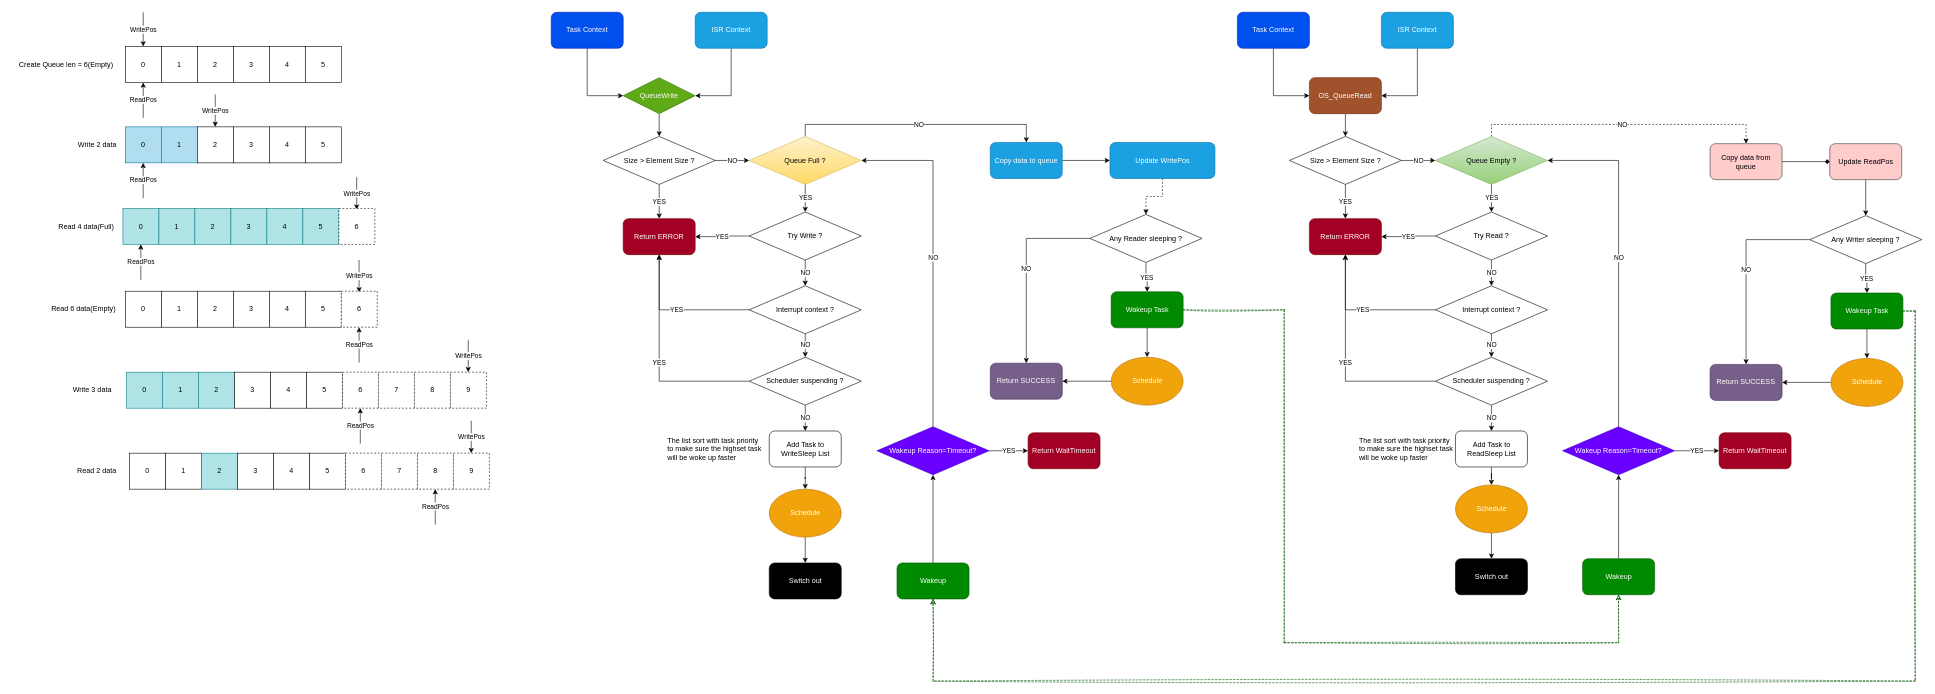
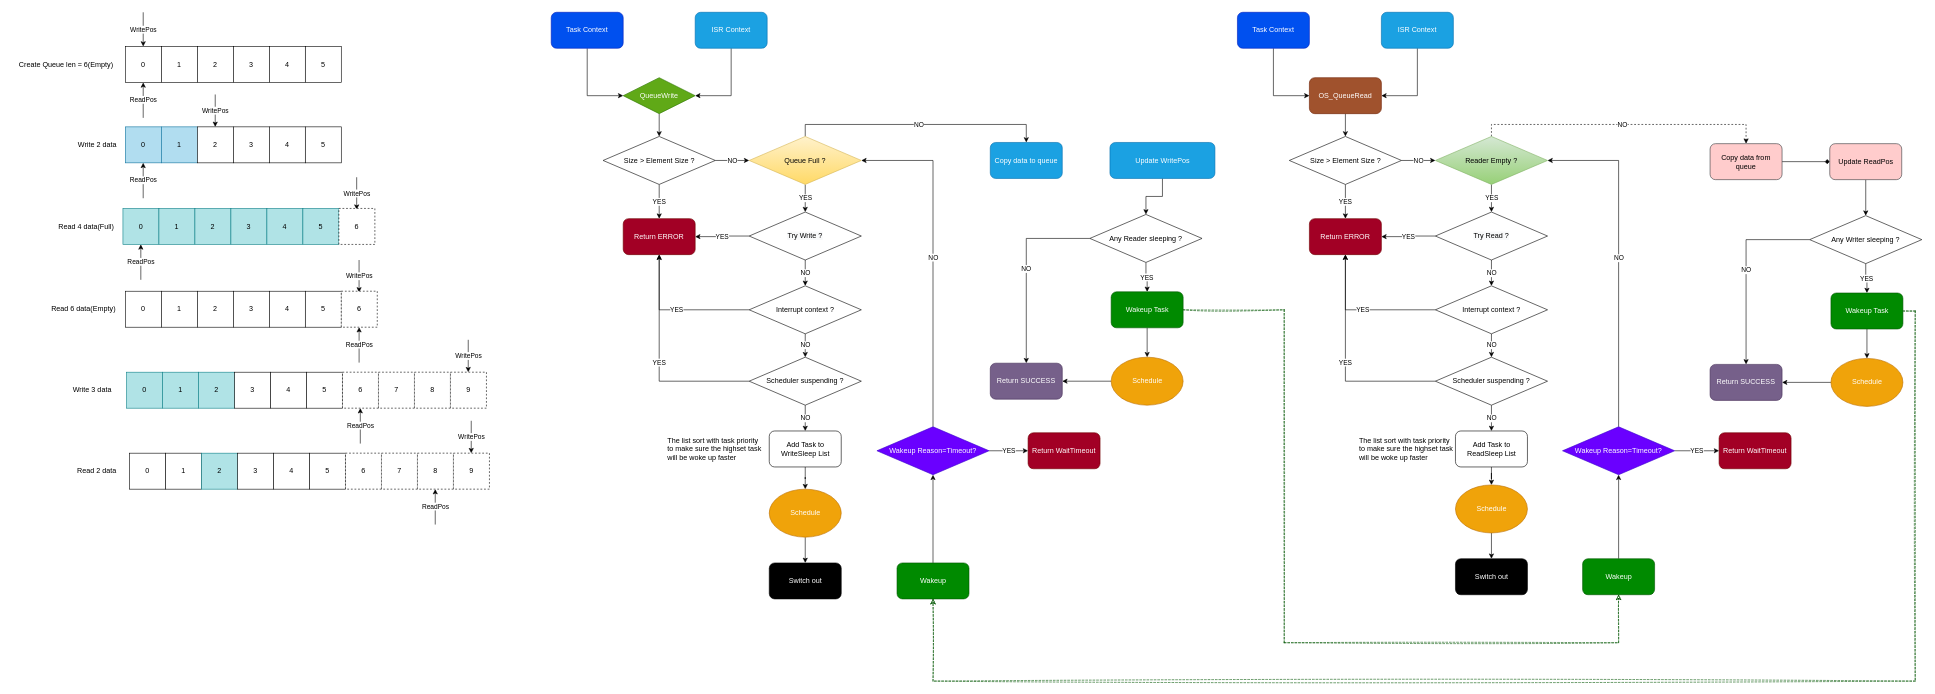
(1084, 161) -> none
(1492, 161) -> (1492, 161)
(1157, 197) -> (1157, 197)
